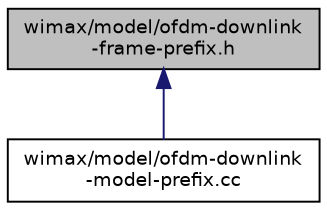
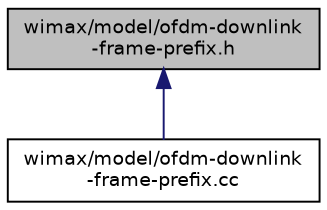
(164, 171) -> (164, 171)
